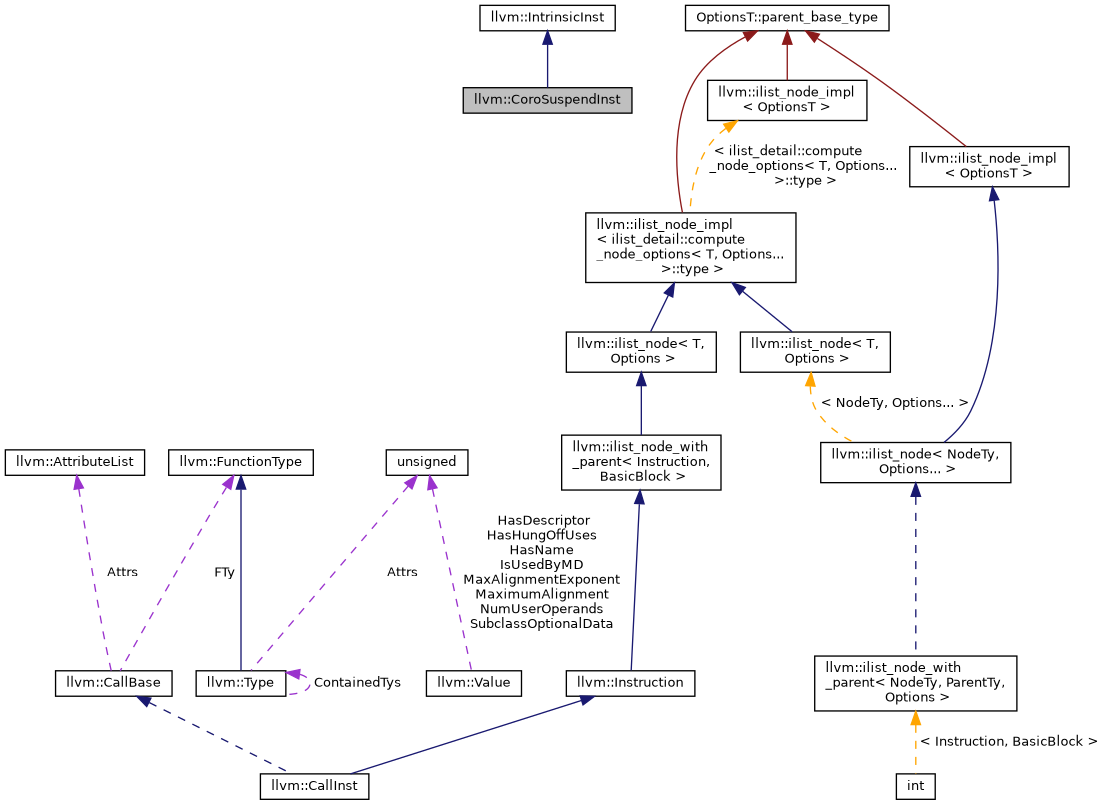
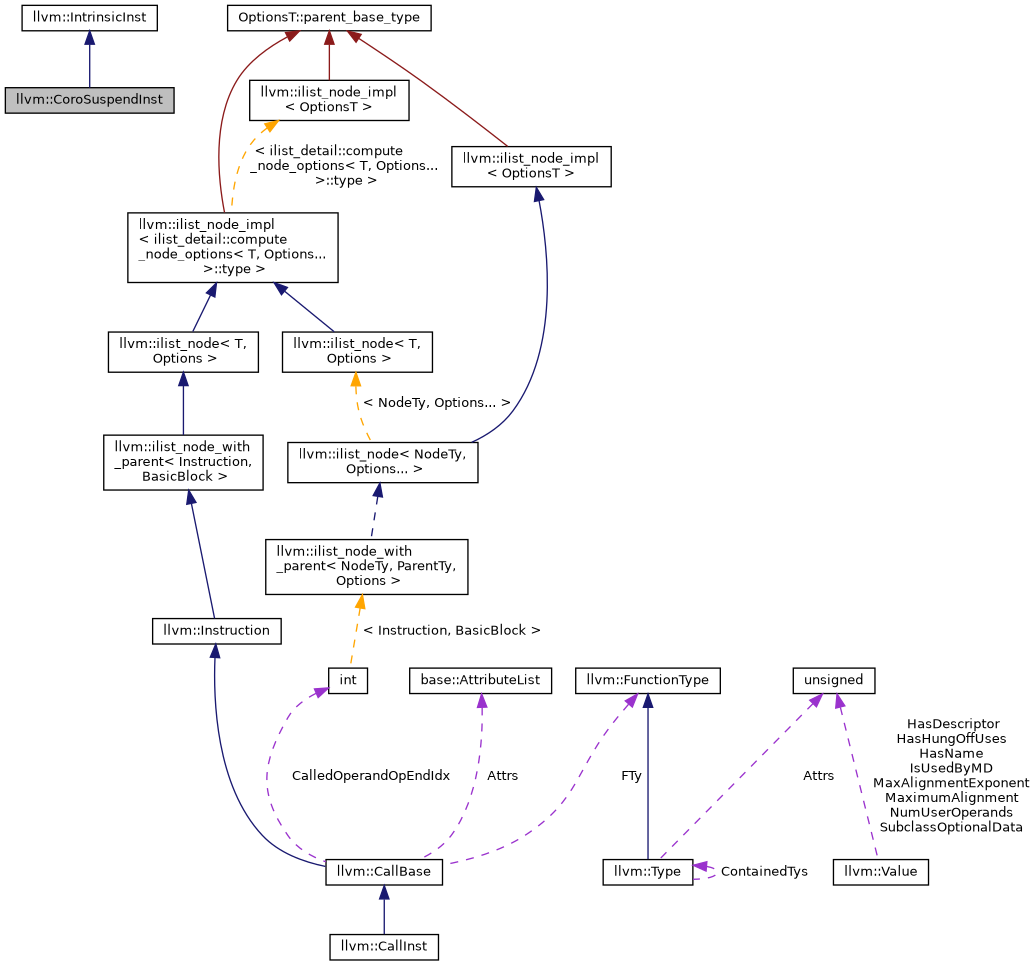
(75, 463) -> (481, 681)
(466, 737) -> (233, 785)
(221, 738) -> (384, 917)
none -> (267, 781)
